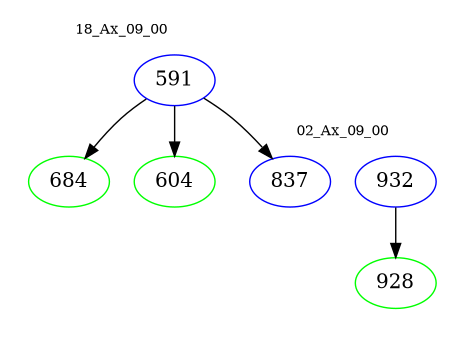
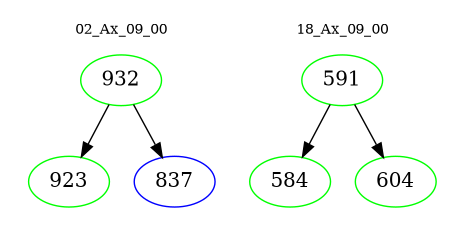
(175, 80) -> (342, 80)
(248, 132) -> (144, 125)
(69, 182) -> (290, 182)
(396, 182) -> (121, 80)
(396, 283) -> (69, 182)
